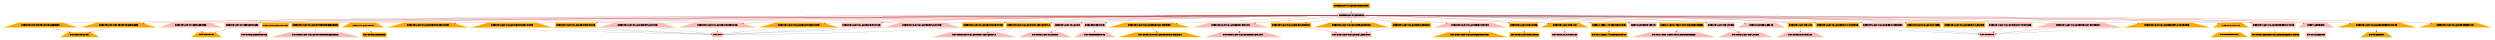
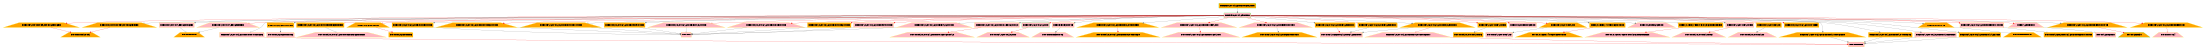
(1707, 18) -> (1423, 30)
(799, 25) -> (829, 25)
(1029, 25) -> (997, 25)
(1067, 25) -> (1036, 25)
(1351, 35) -> (1341, 35)
(1609, 35) -> (1549, 35)
none -> (2168, 35)
